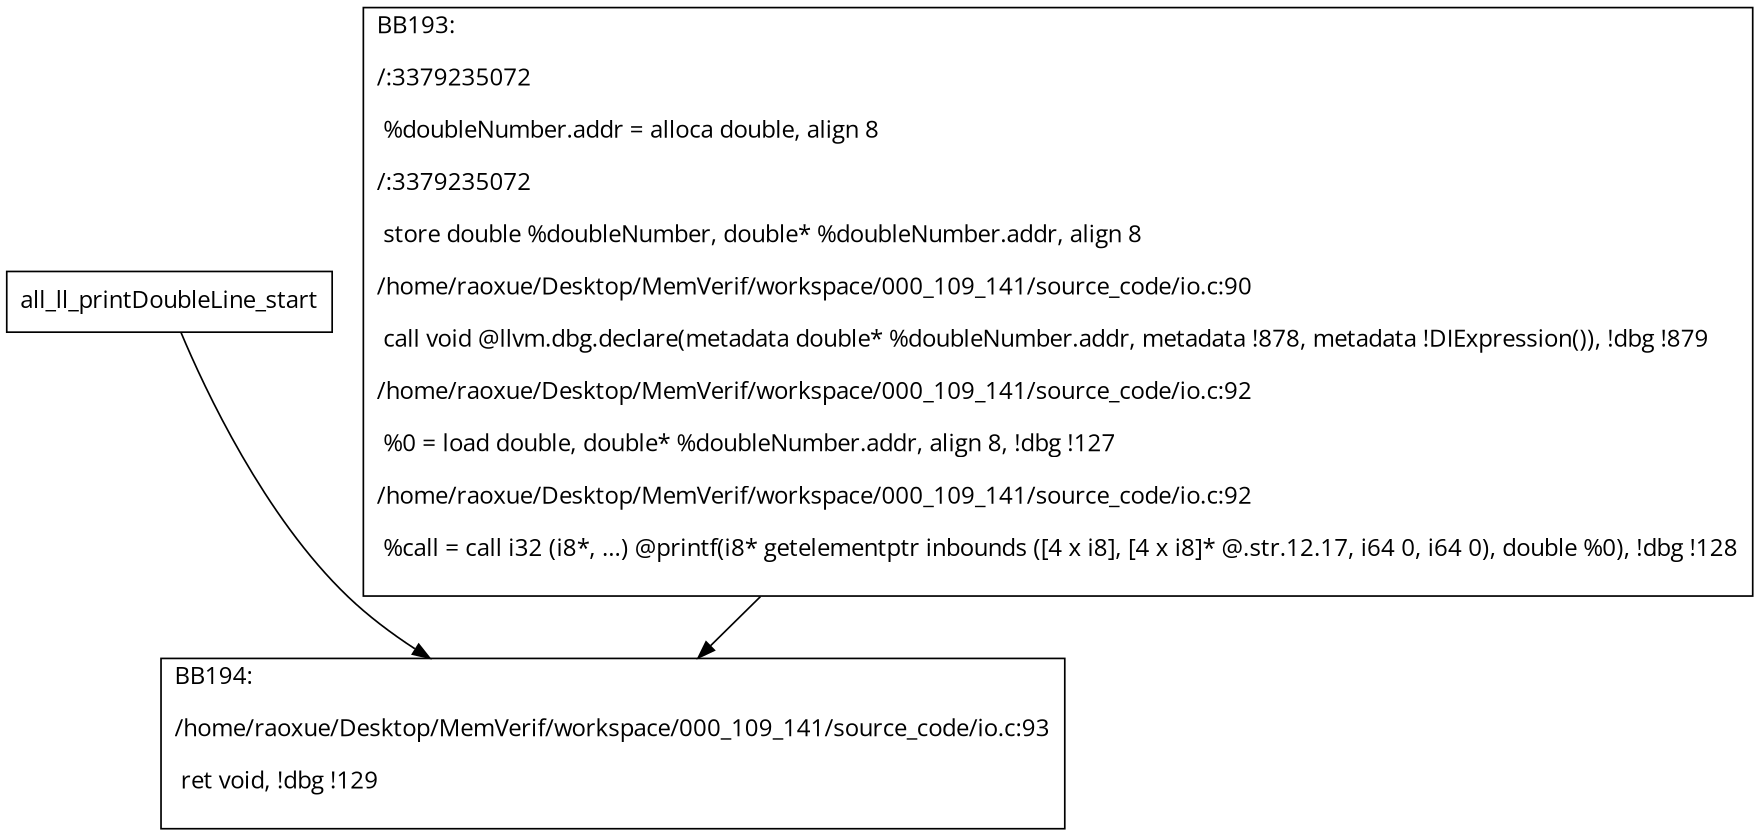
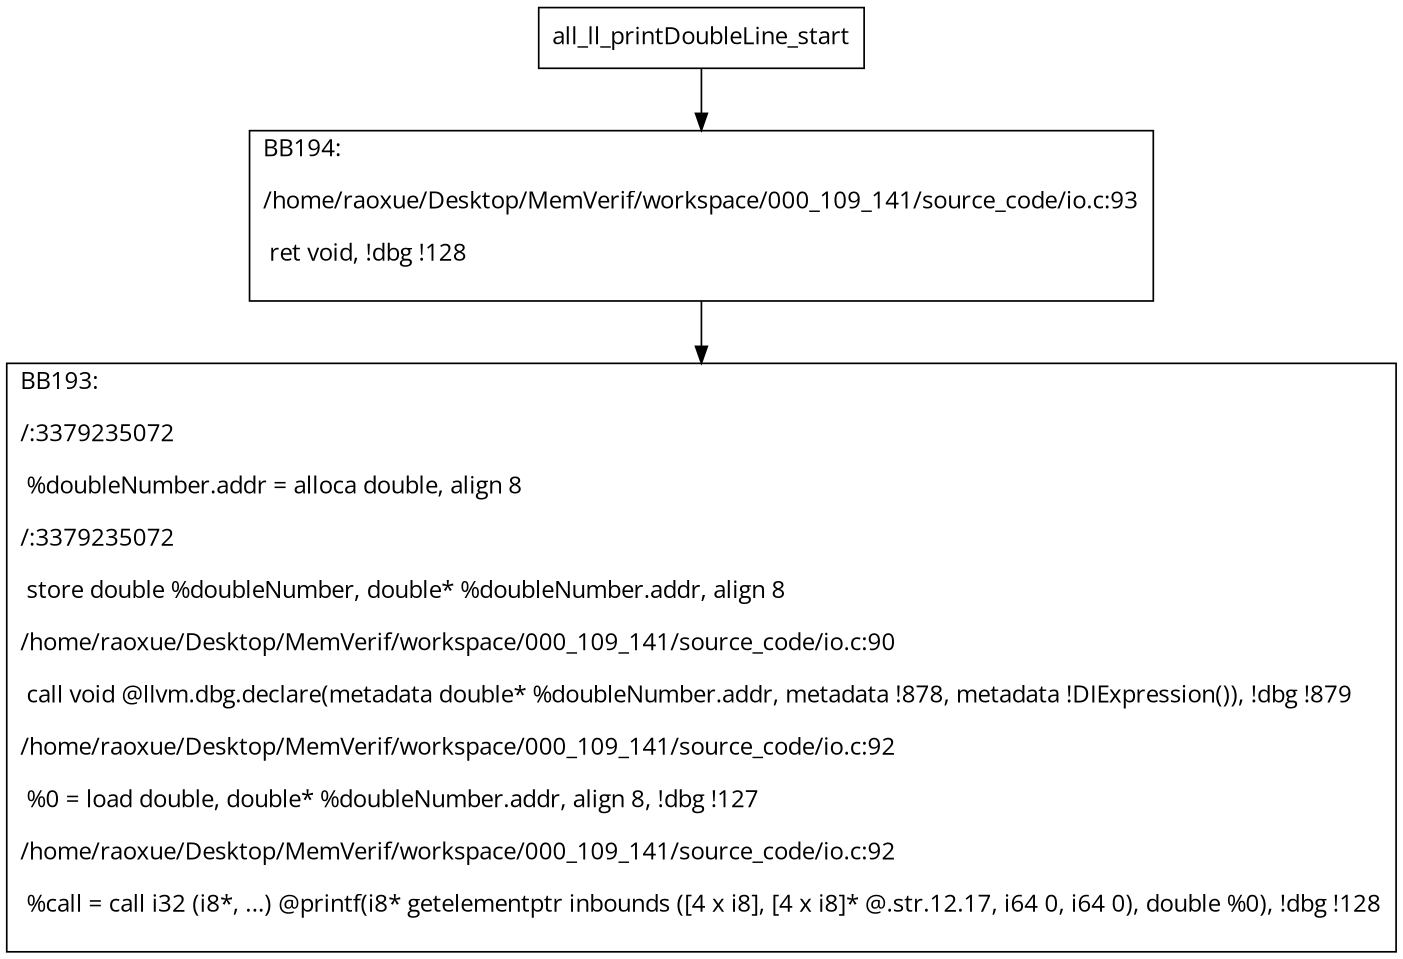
(735, 621) -> (701, 324)
(277, 782) -> (365, 254)
